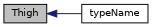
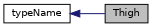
(69, 14) -> (93, 14)
